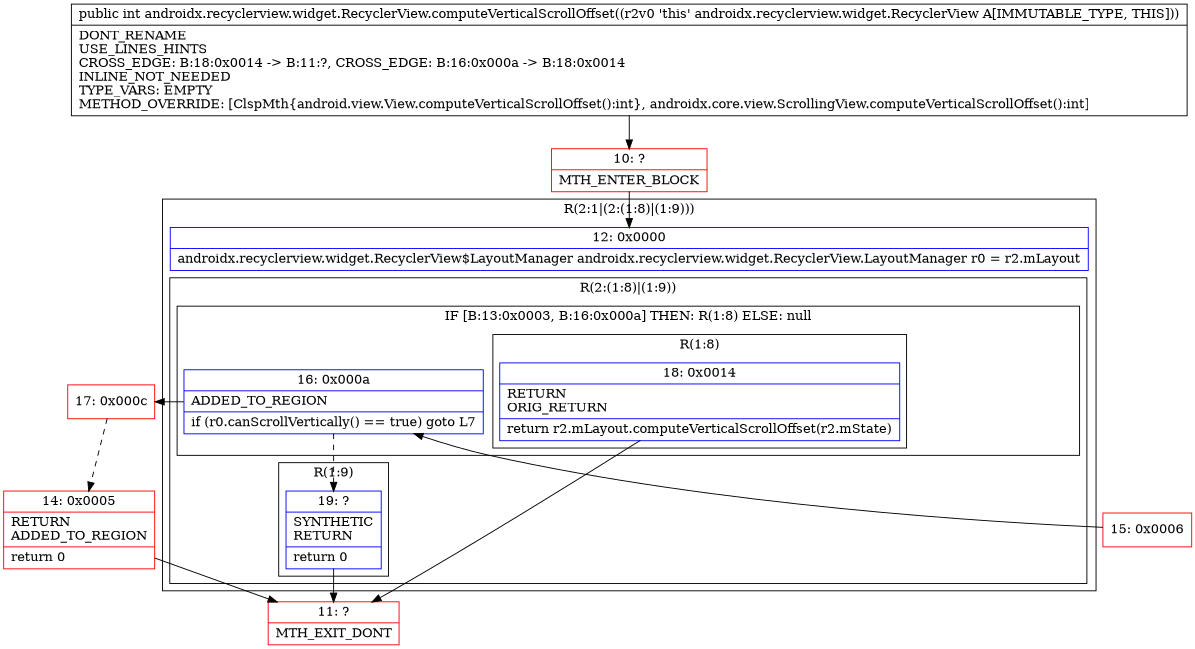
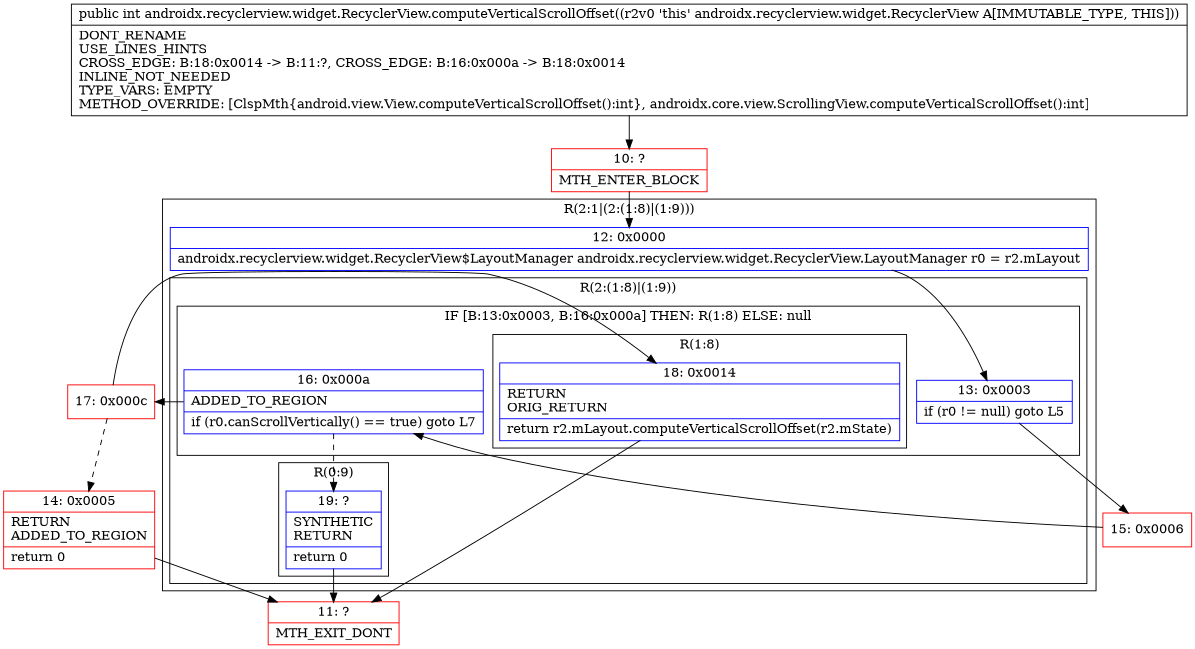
none -> (357, 272)
none -> (994, 402)
(334, 473) -> (334, 473)
